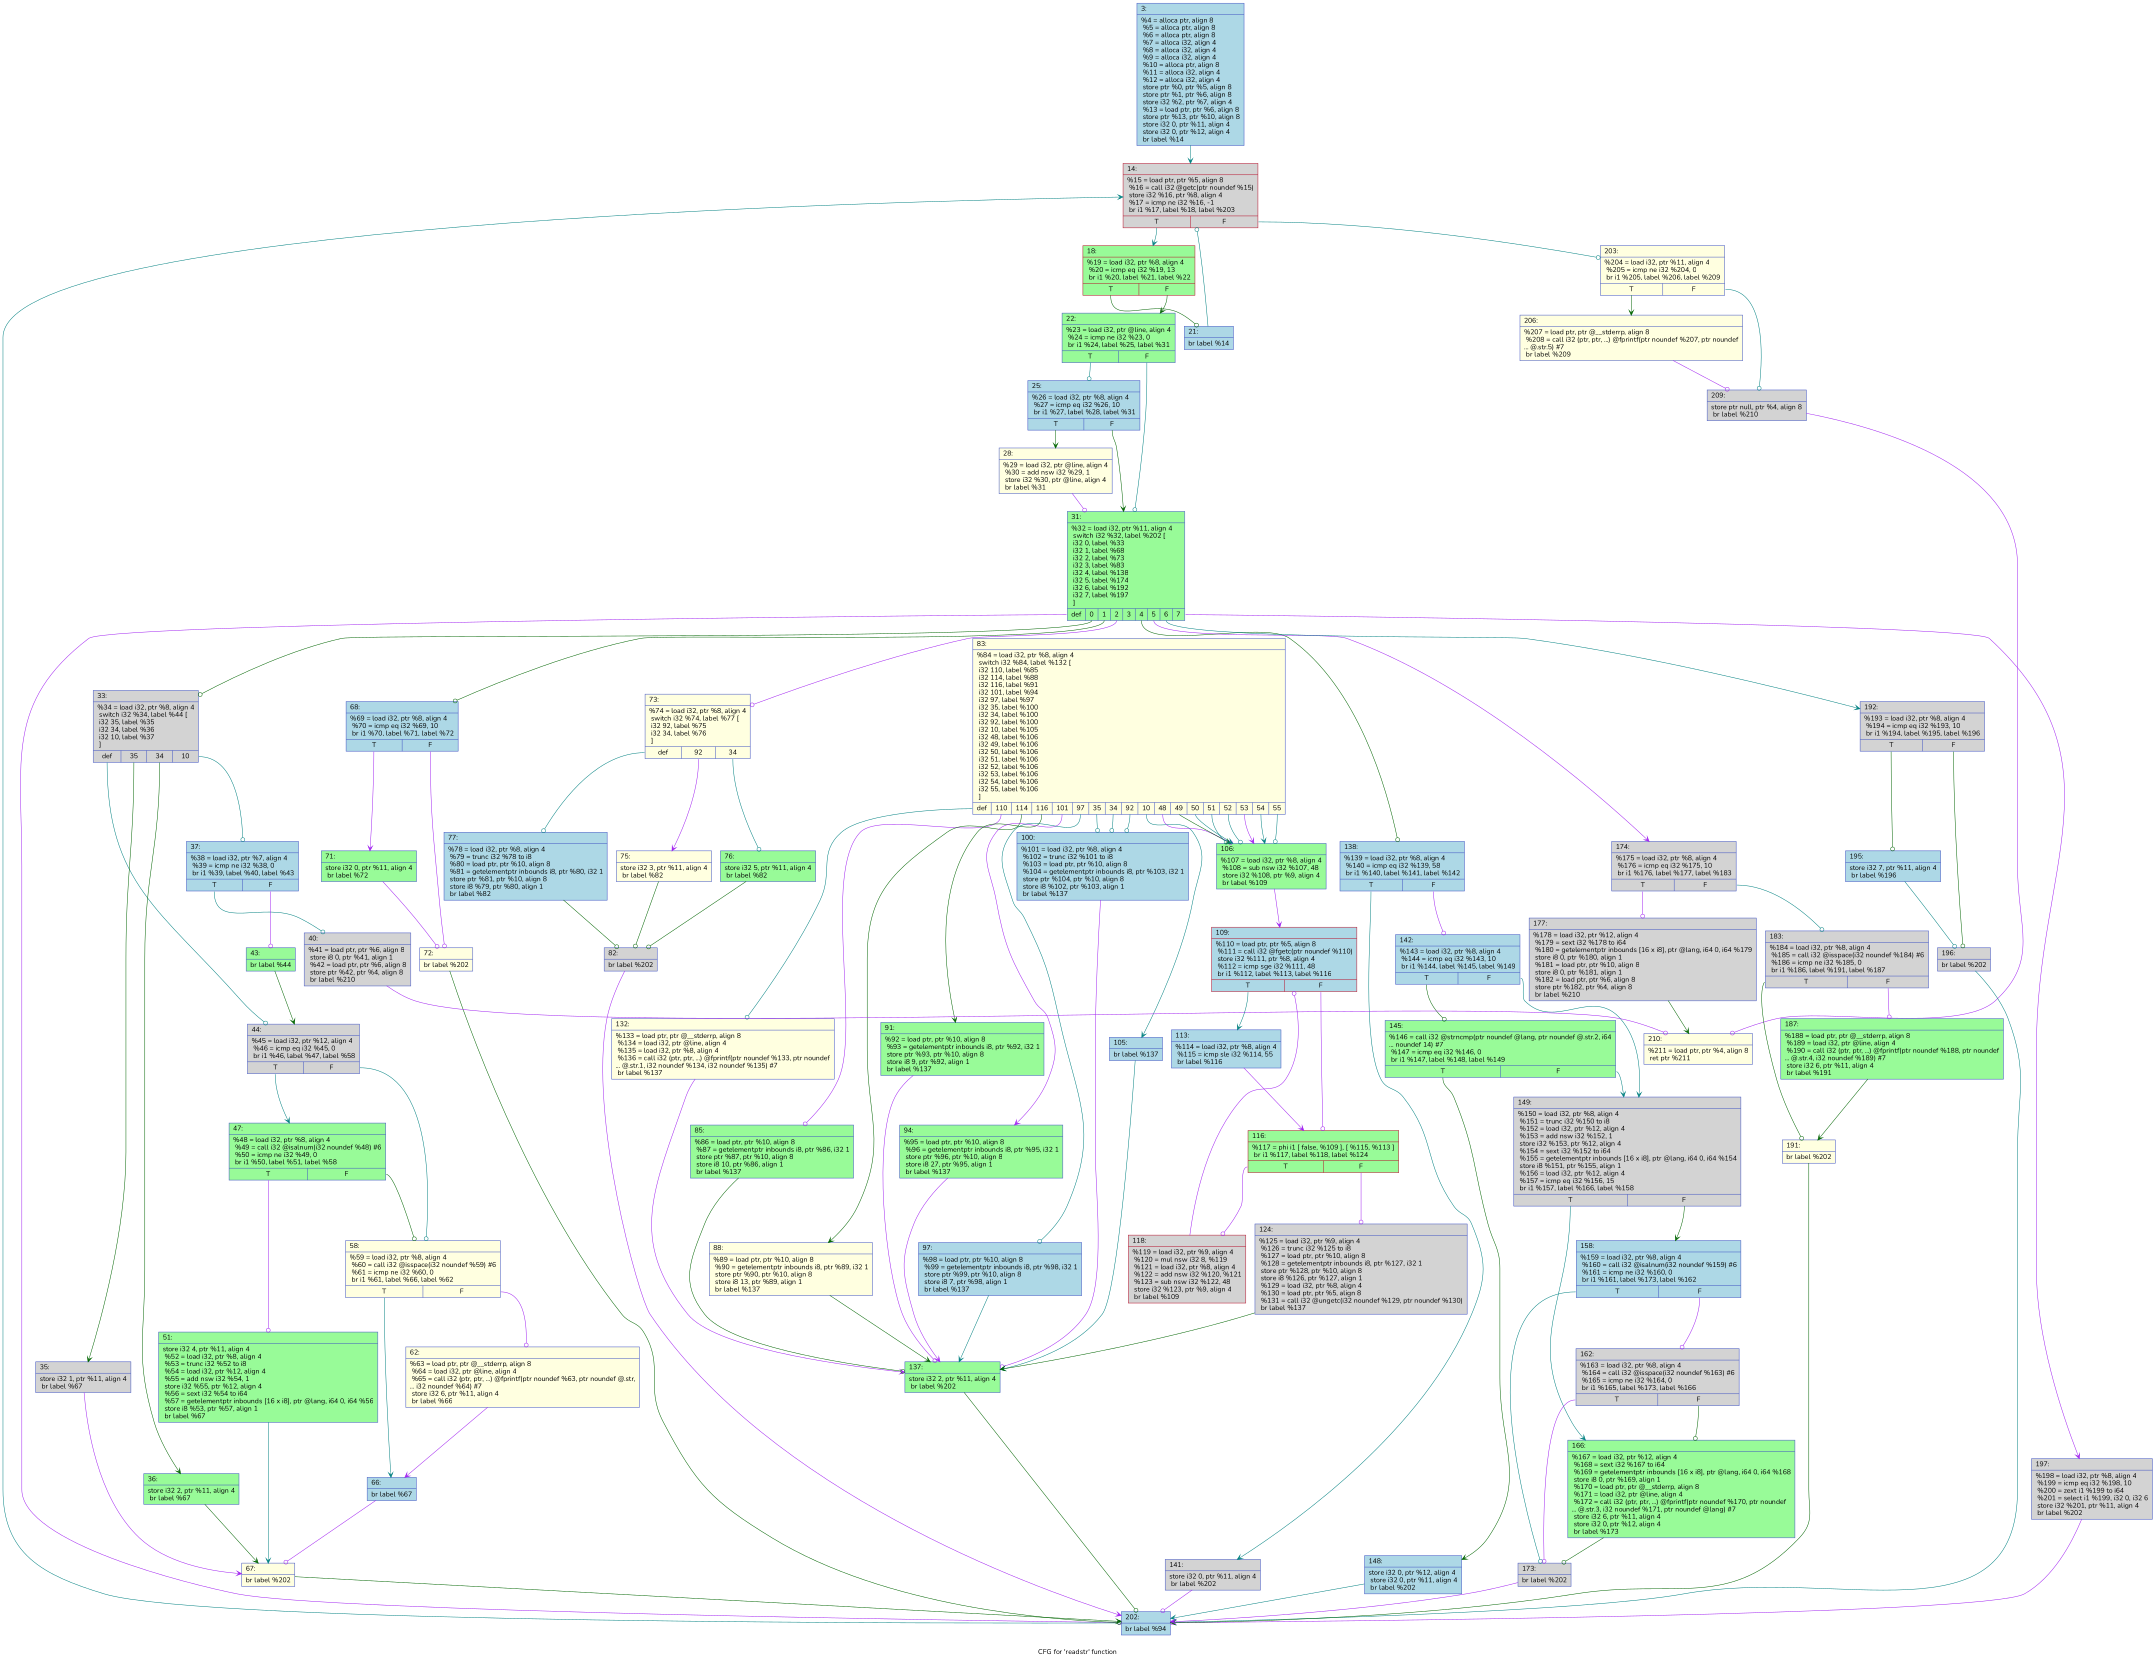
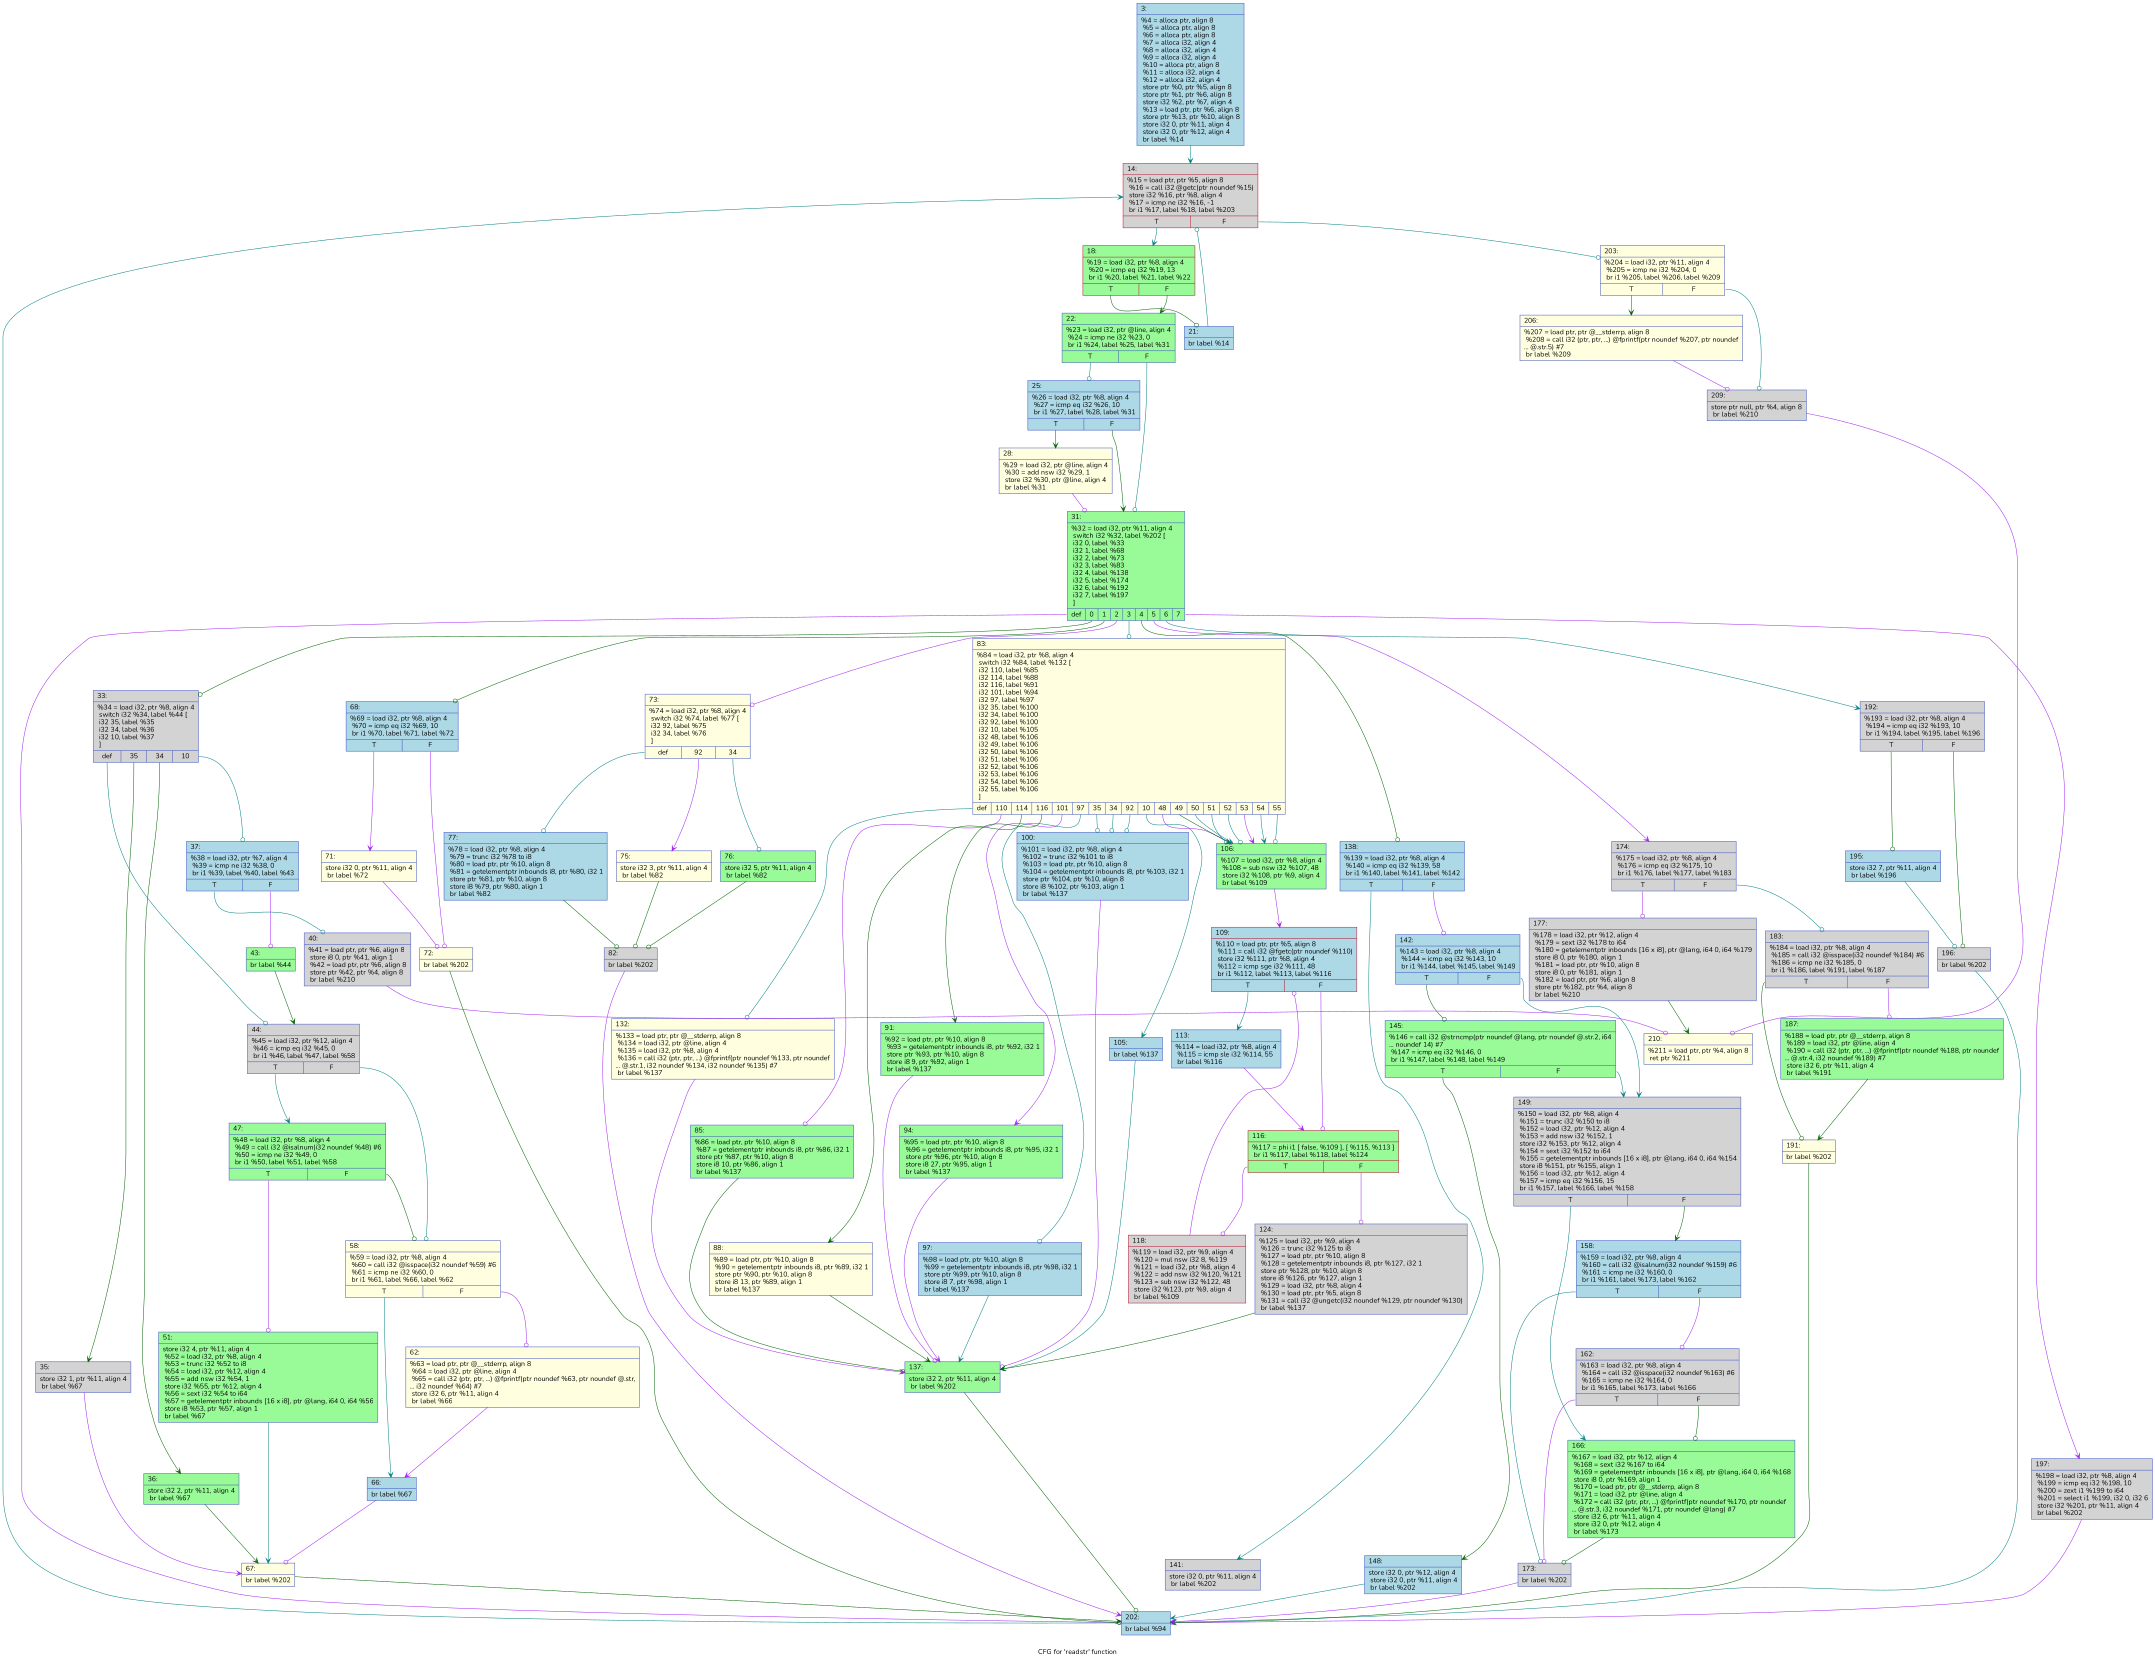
none -> (1129, 628)
(369, 866) -> (369, 866)
(1178, 1600) -> none
